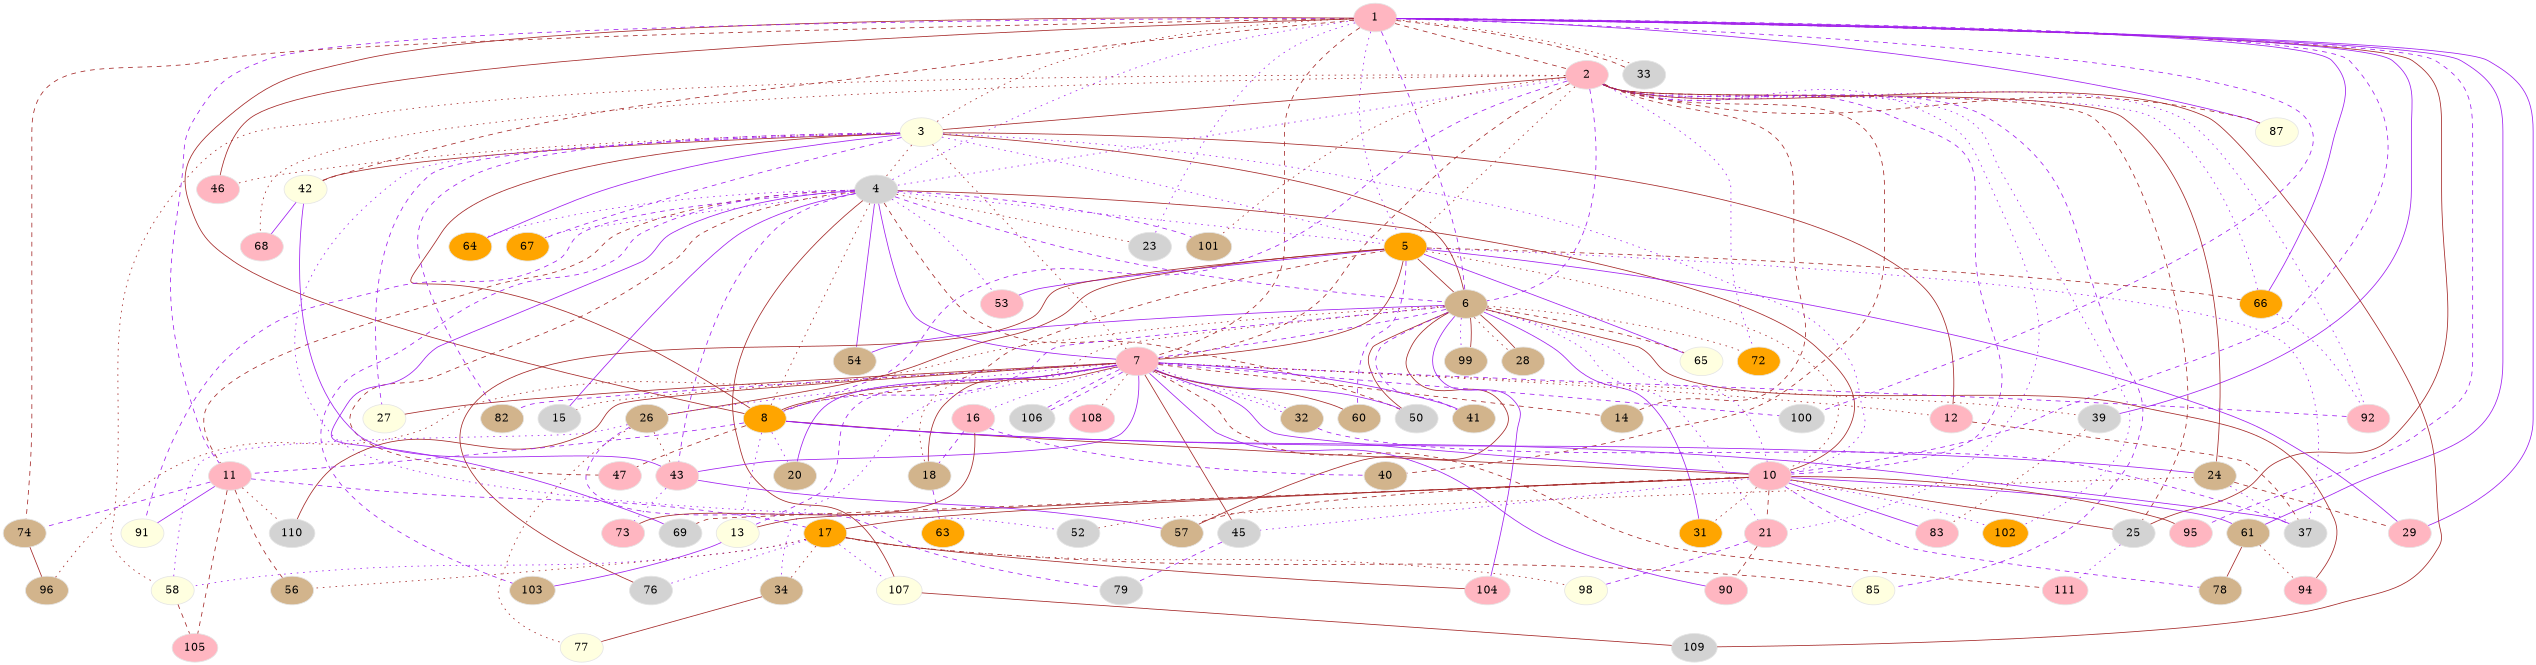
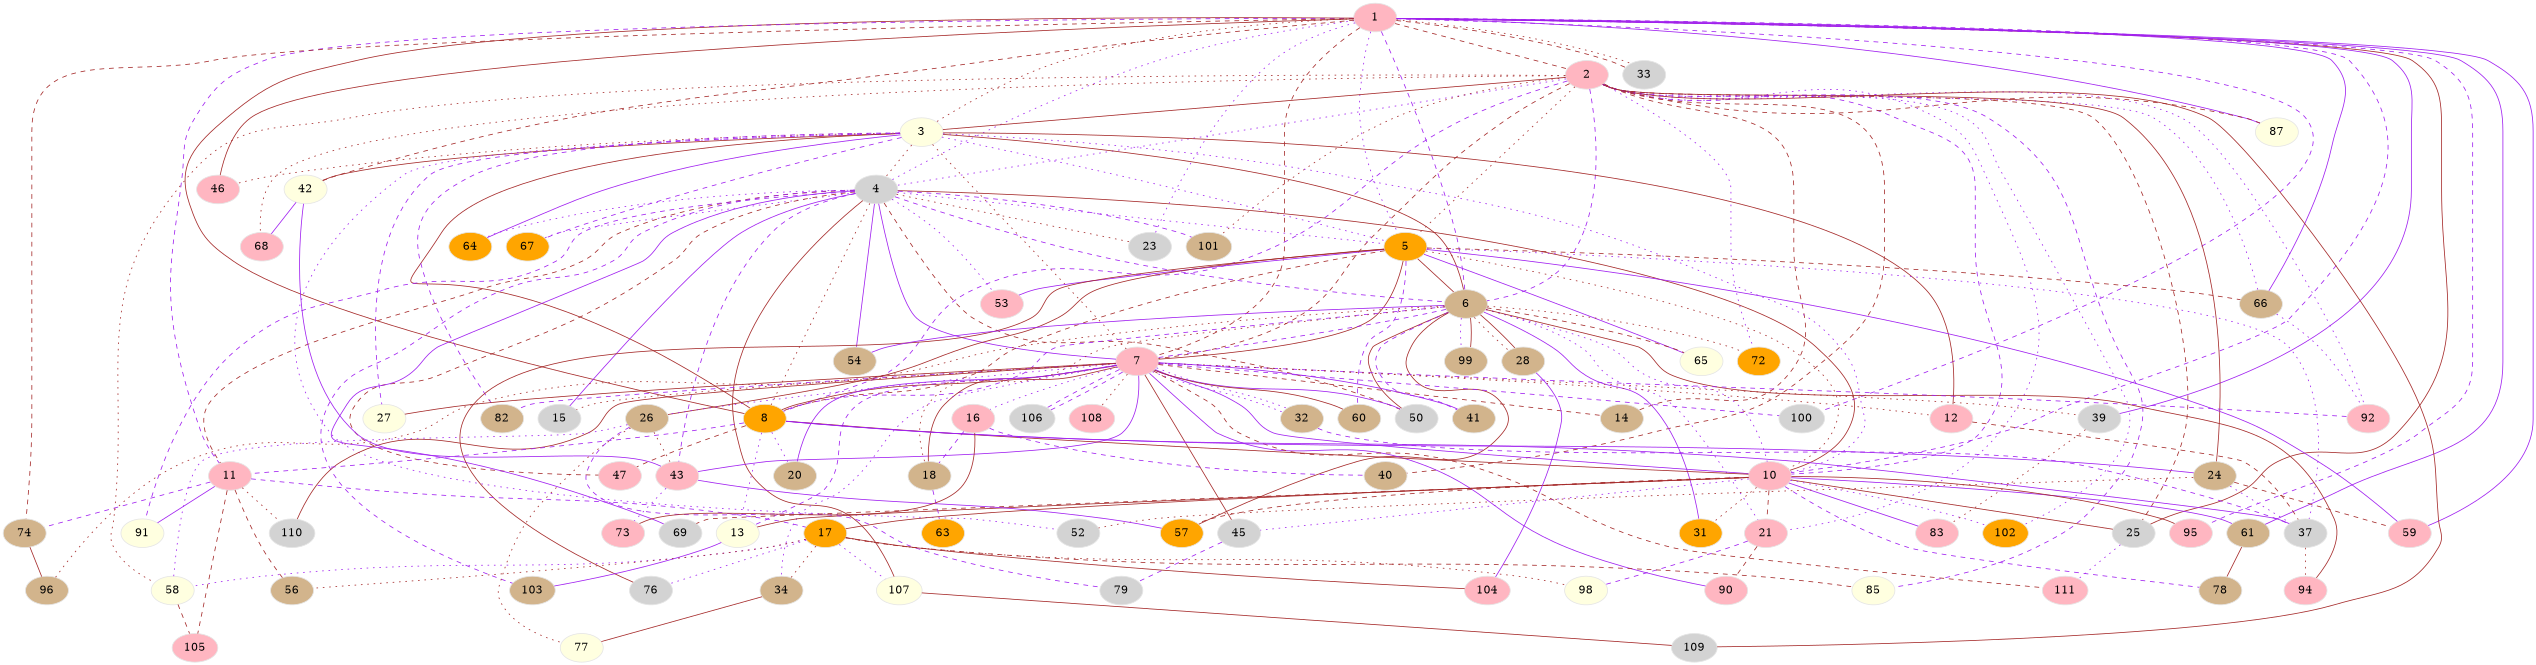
(2261, 304) -> (2261, 304)
(1520, 414) -> (1546, 476)
(1182, 533) -> (1182, 533)
(2410, 533) -> (2410, 533)
(2277, 562) -> (2306, 562)
